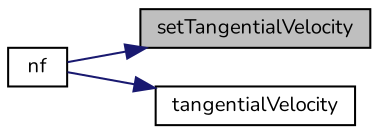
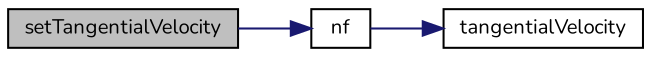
(97, 57) -> (264, 28)
